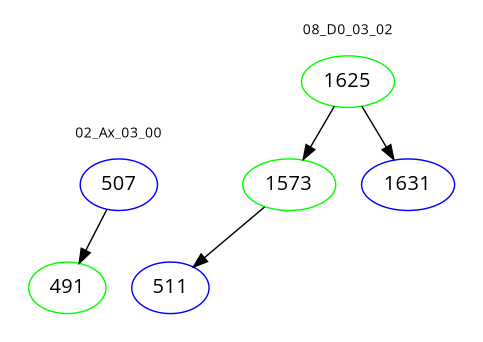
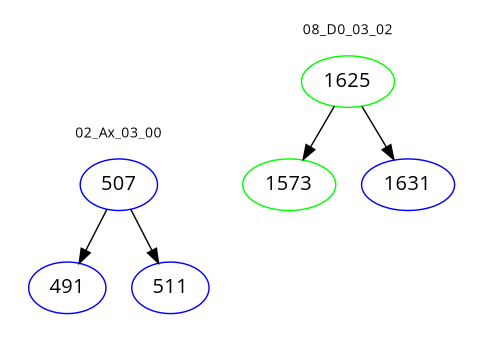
(235, 232) -> (141, 230)
(67, 288) -> (67, 288)
